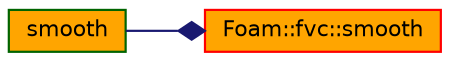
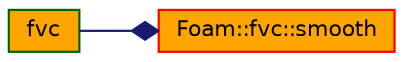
(67, 31) -> (44, 31)
